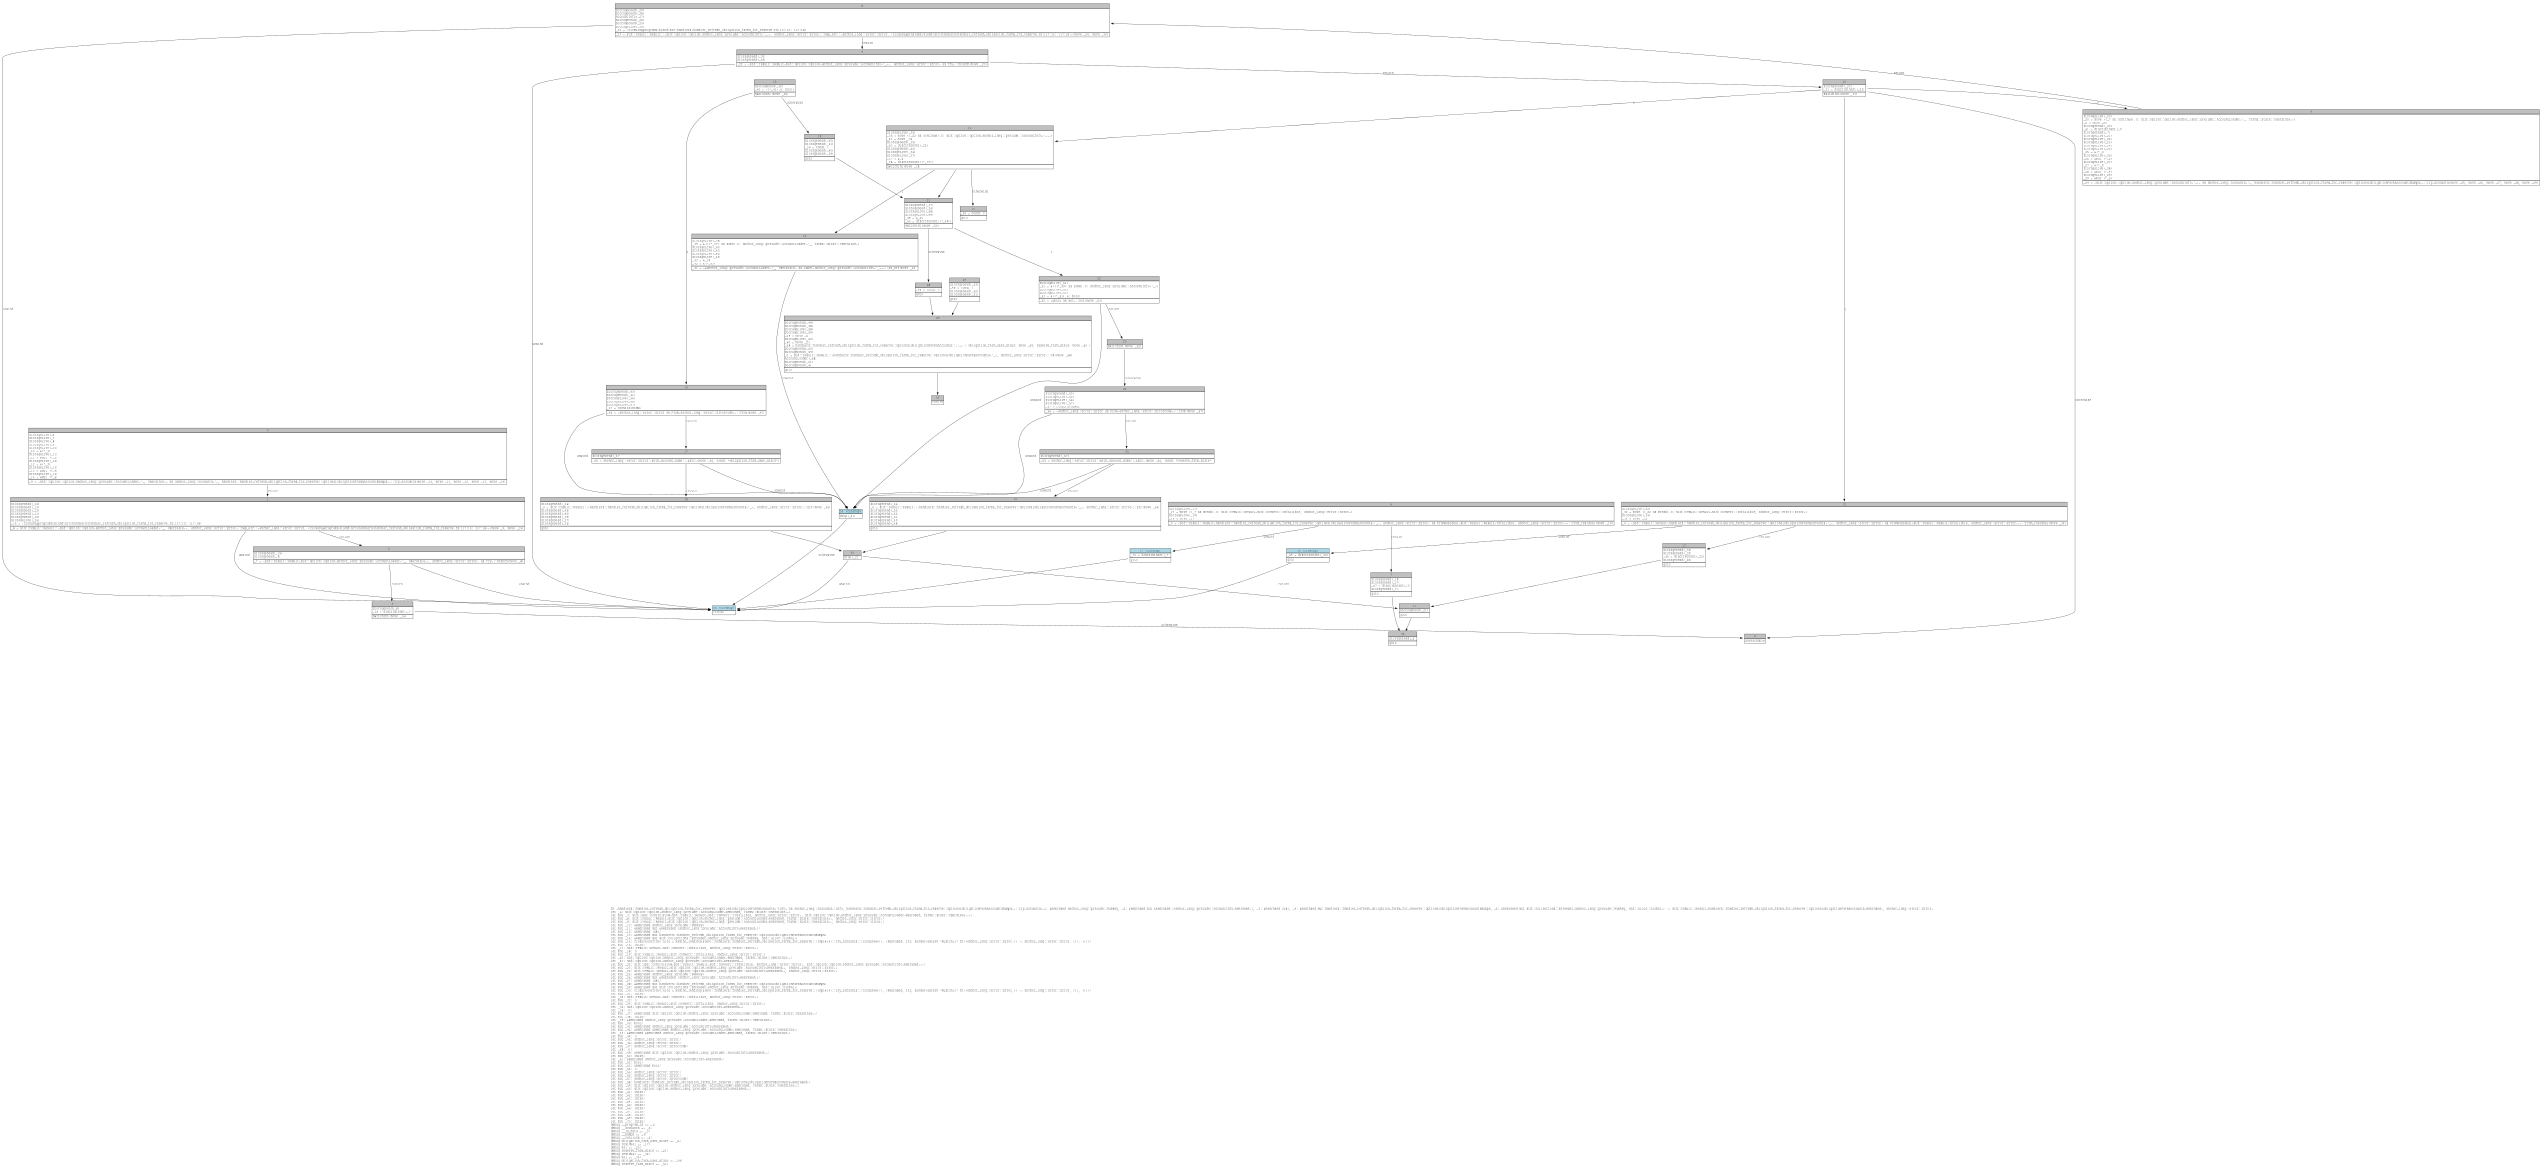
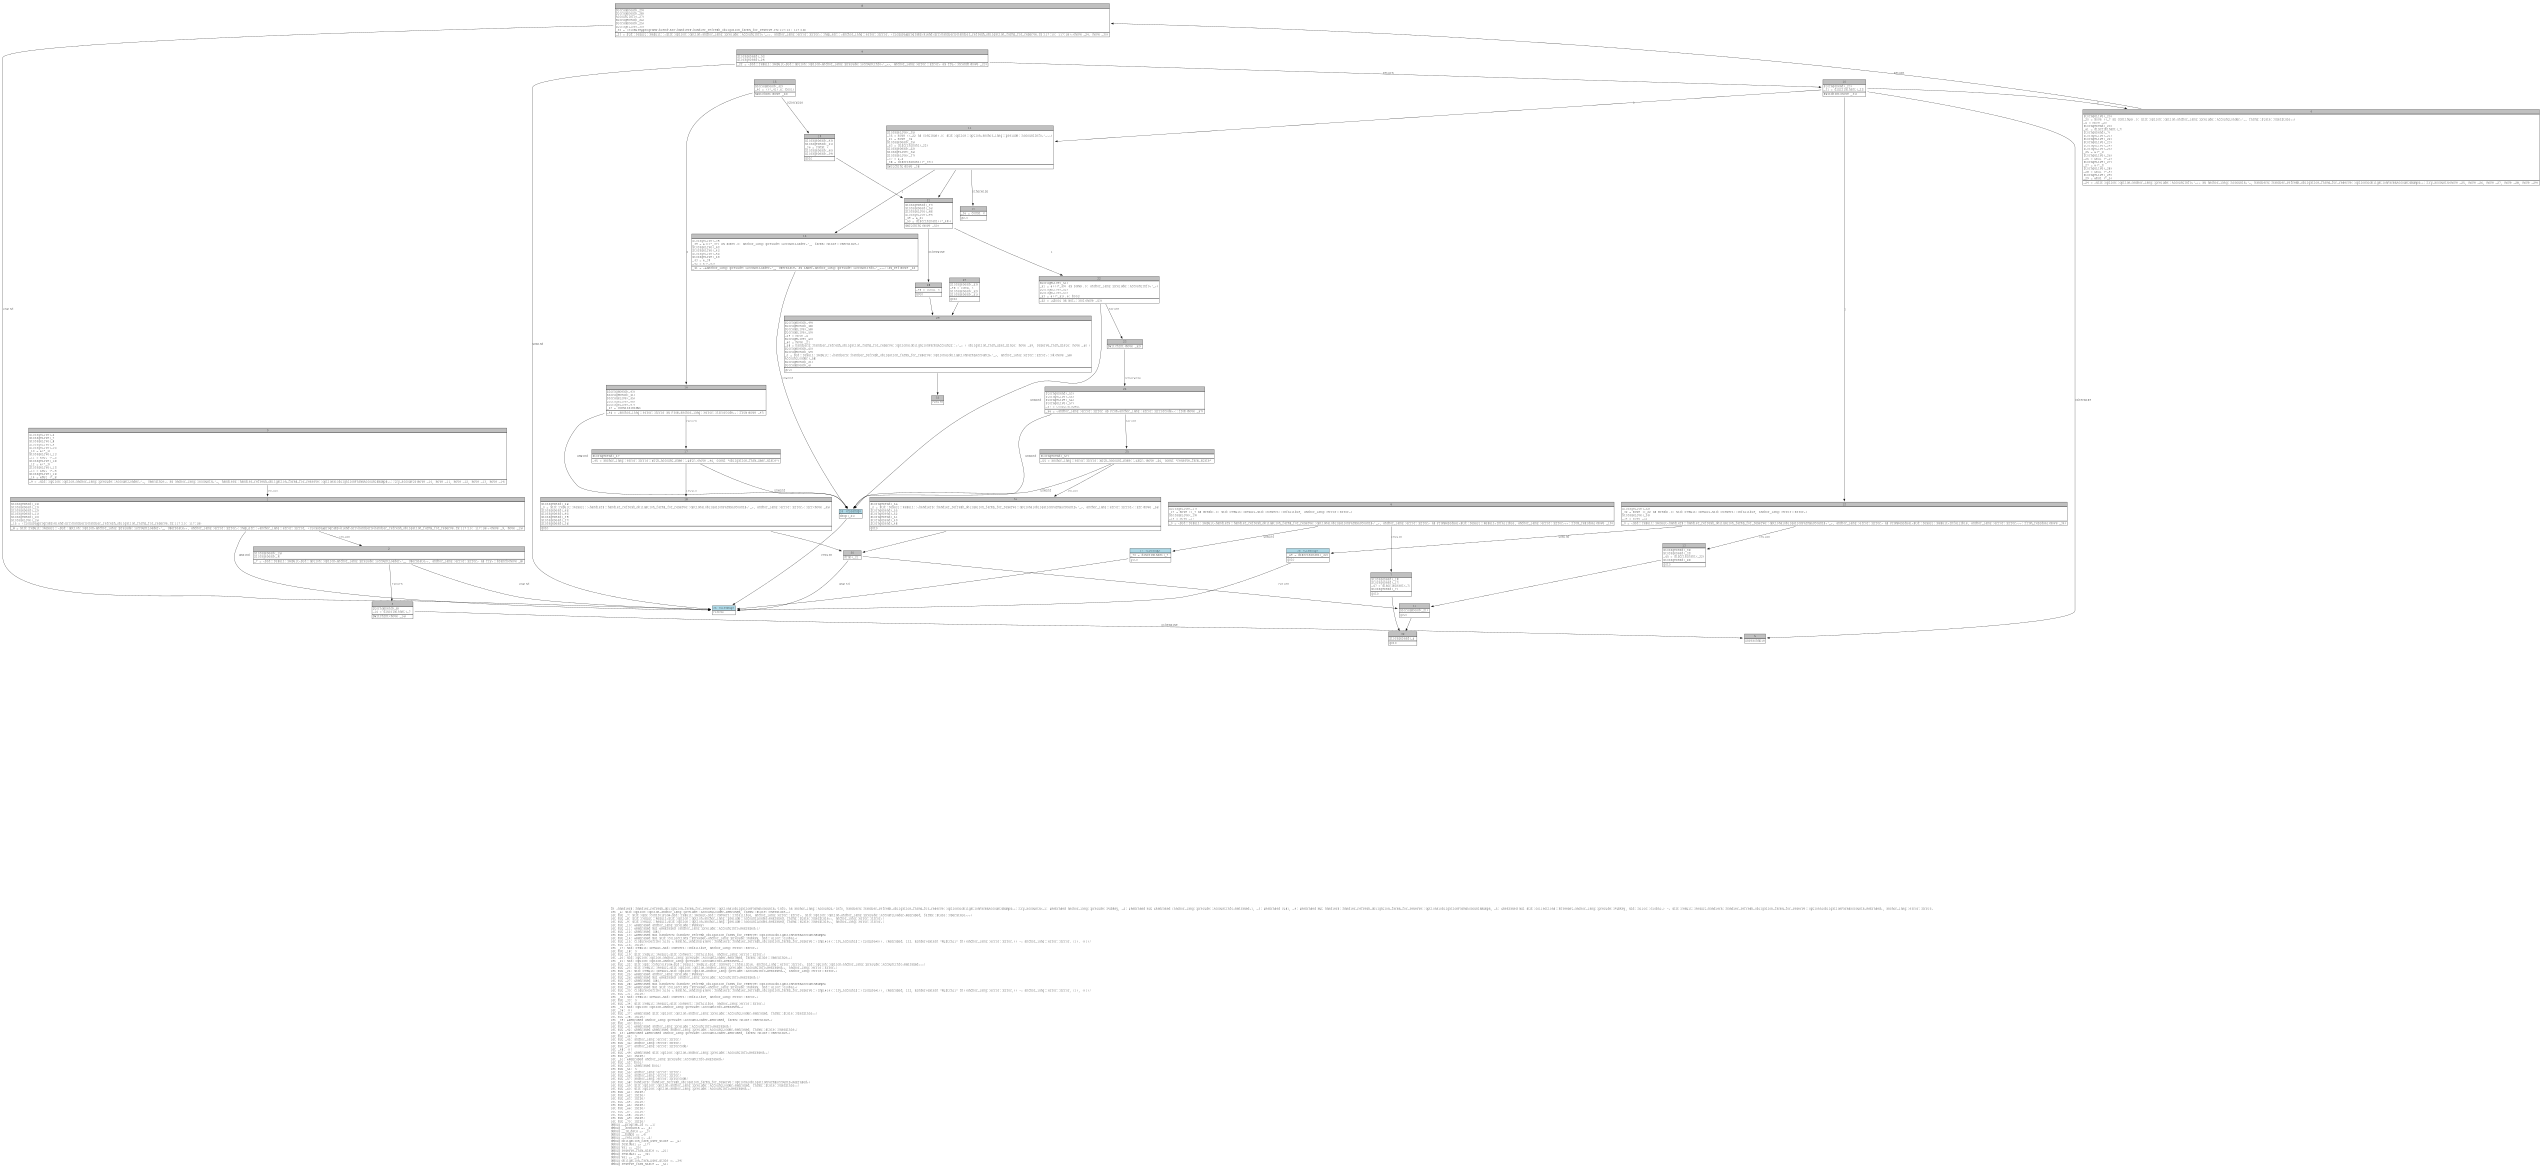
(862, 42) -> none
(827, 555) -> (827, 555)
